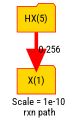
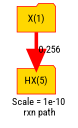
(36, 41) -> (36, 41)
